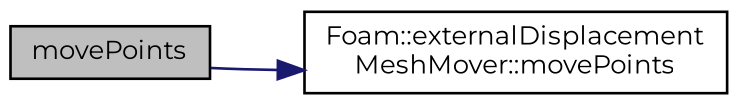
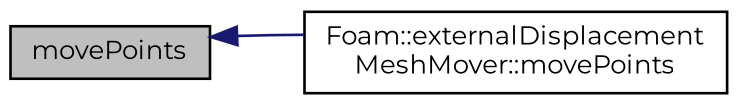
(244, 69) -> (271, 35)
